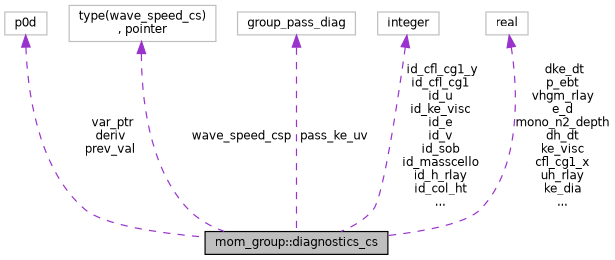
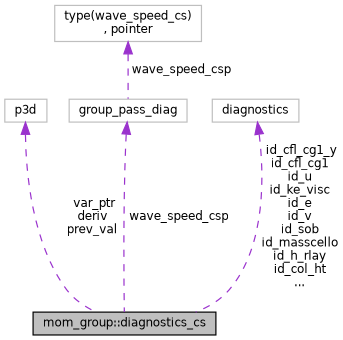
(26, 23) -> (26, 111)
(408, 23) -> (256, 111)
(507, 23) -> none
(333, 137) -> (177, 217)
(157, 156) -> (128, 76)
